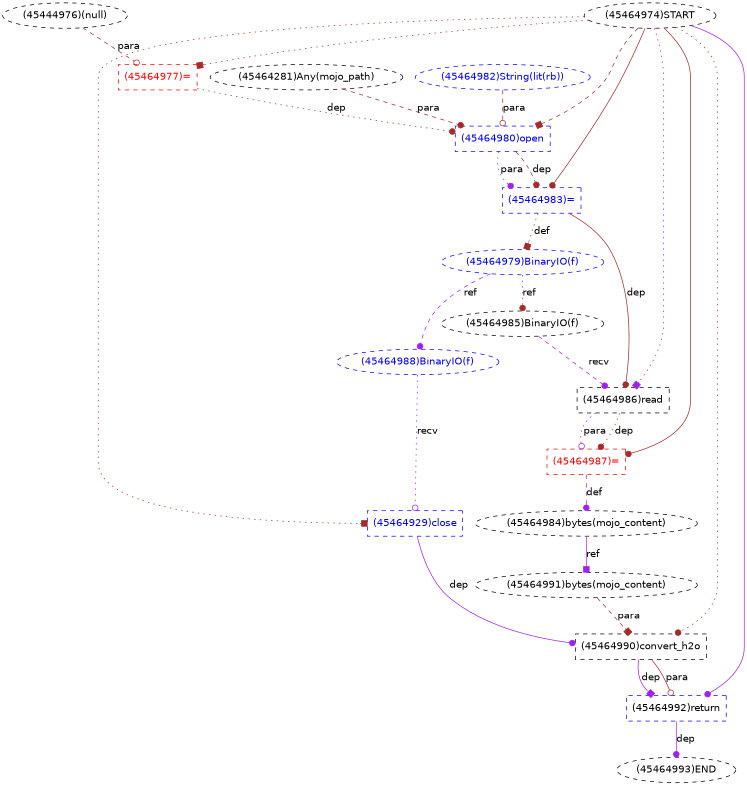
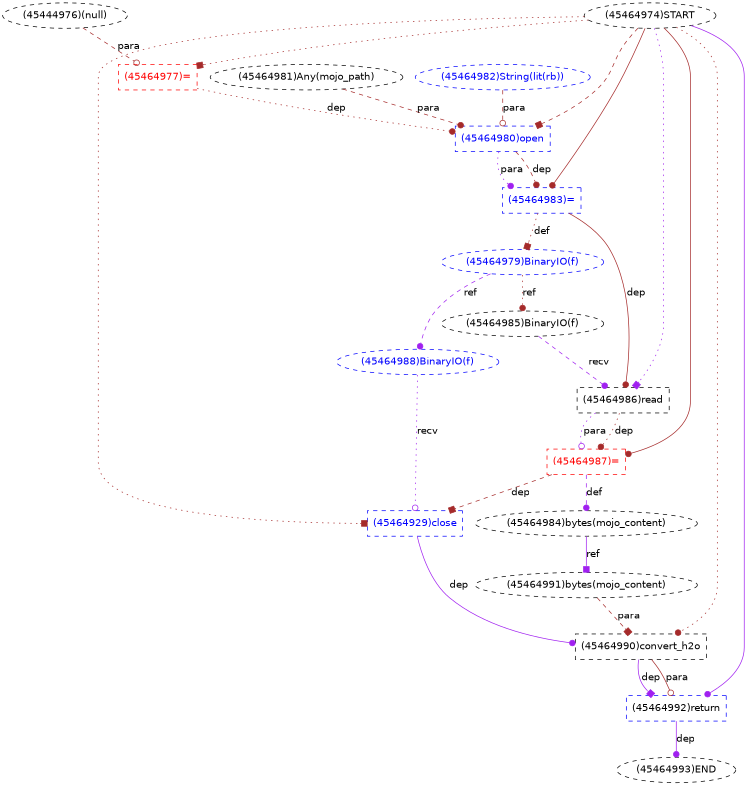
(307, 77) -> (307, 77)
none -> (504, 491)
